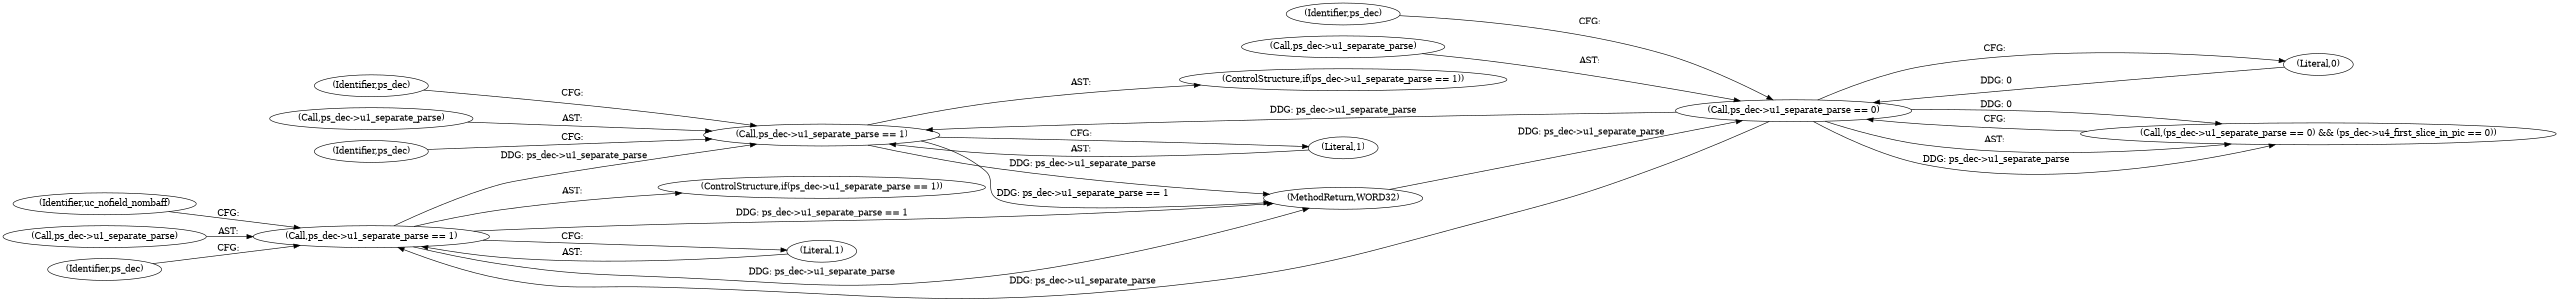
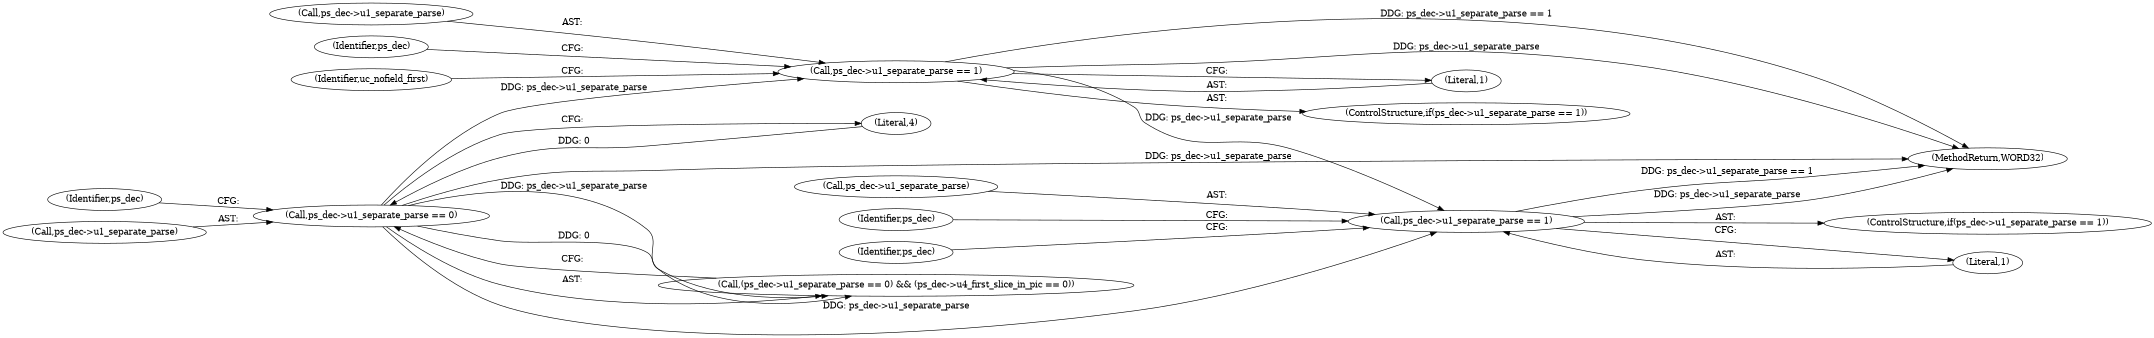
(2318, 64) -> (896, 123)
(1563, 156) -> (1150, 163)
(105, 204) -> (371, 80)
